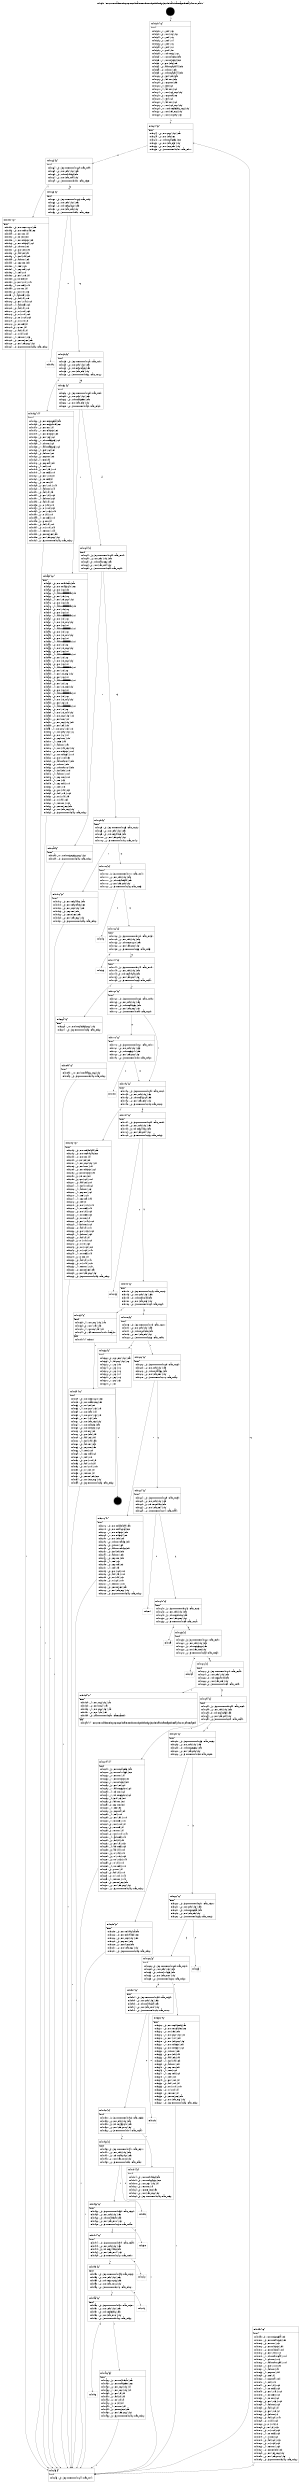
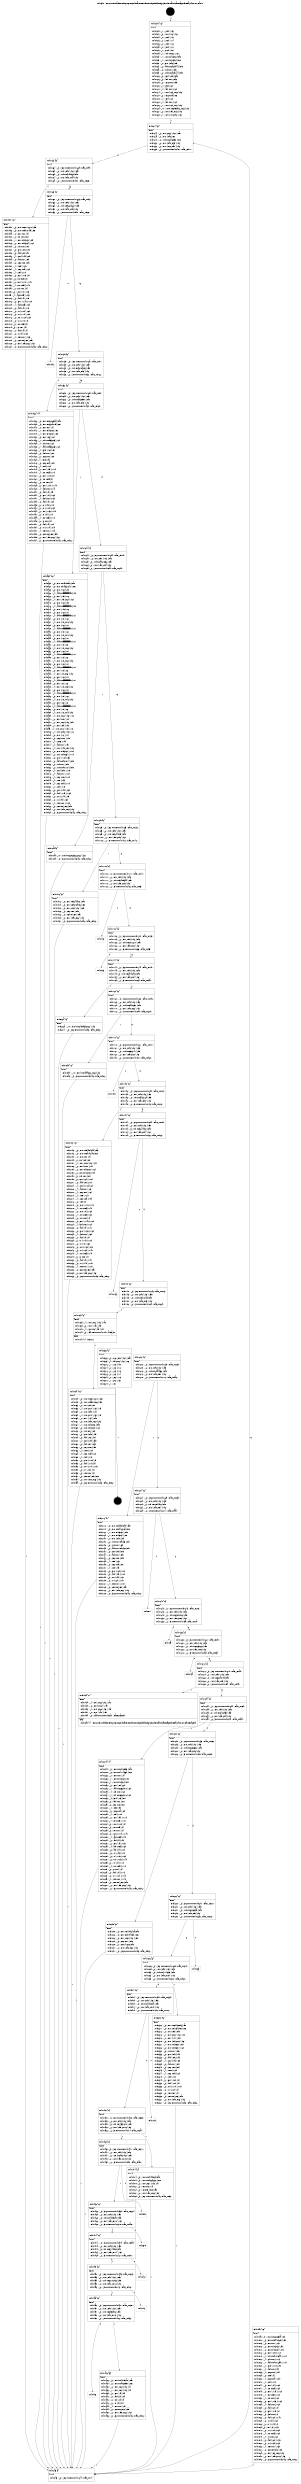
(158, 1046) -> (104, 1038)
(143, 1328) -> none
none -> (58, 1749)
(110, 2261) -> (112, 2262)
